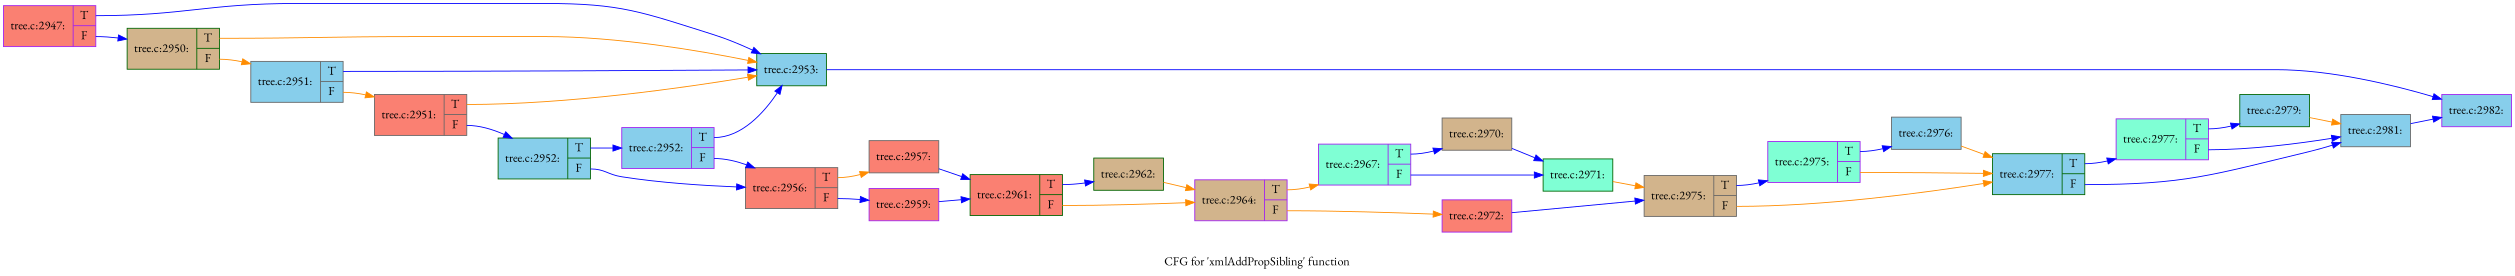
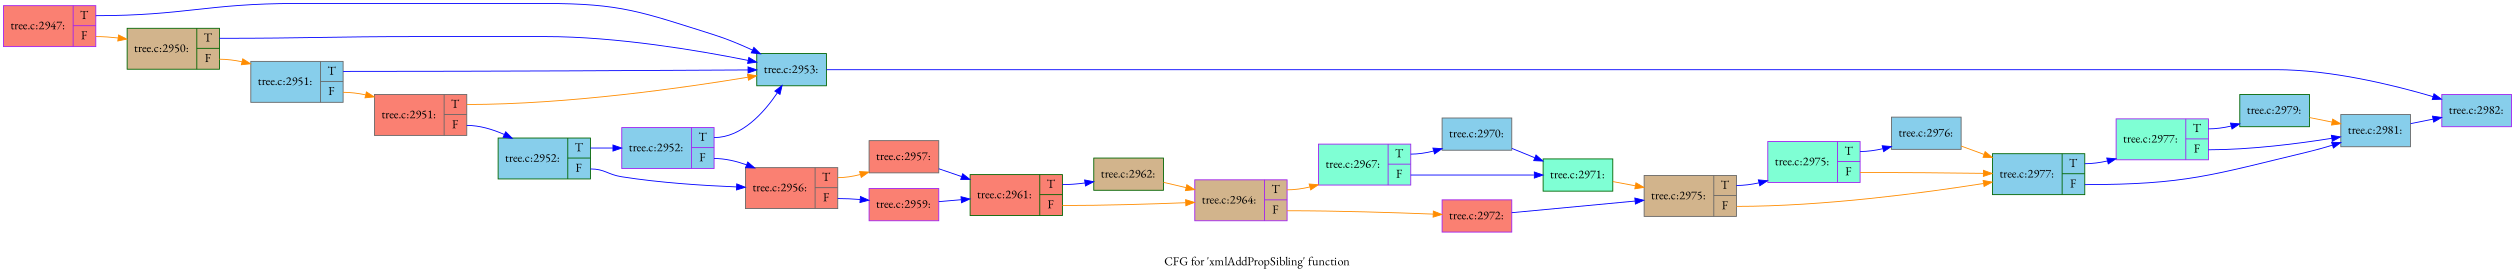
(107, 37) -> (107, 37)
(485, 37) -> (485, 37)
(1477, 134) -> (1477, 134)
